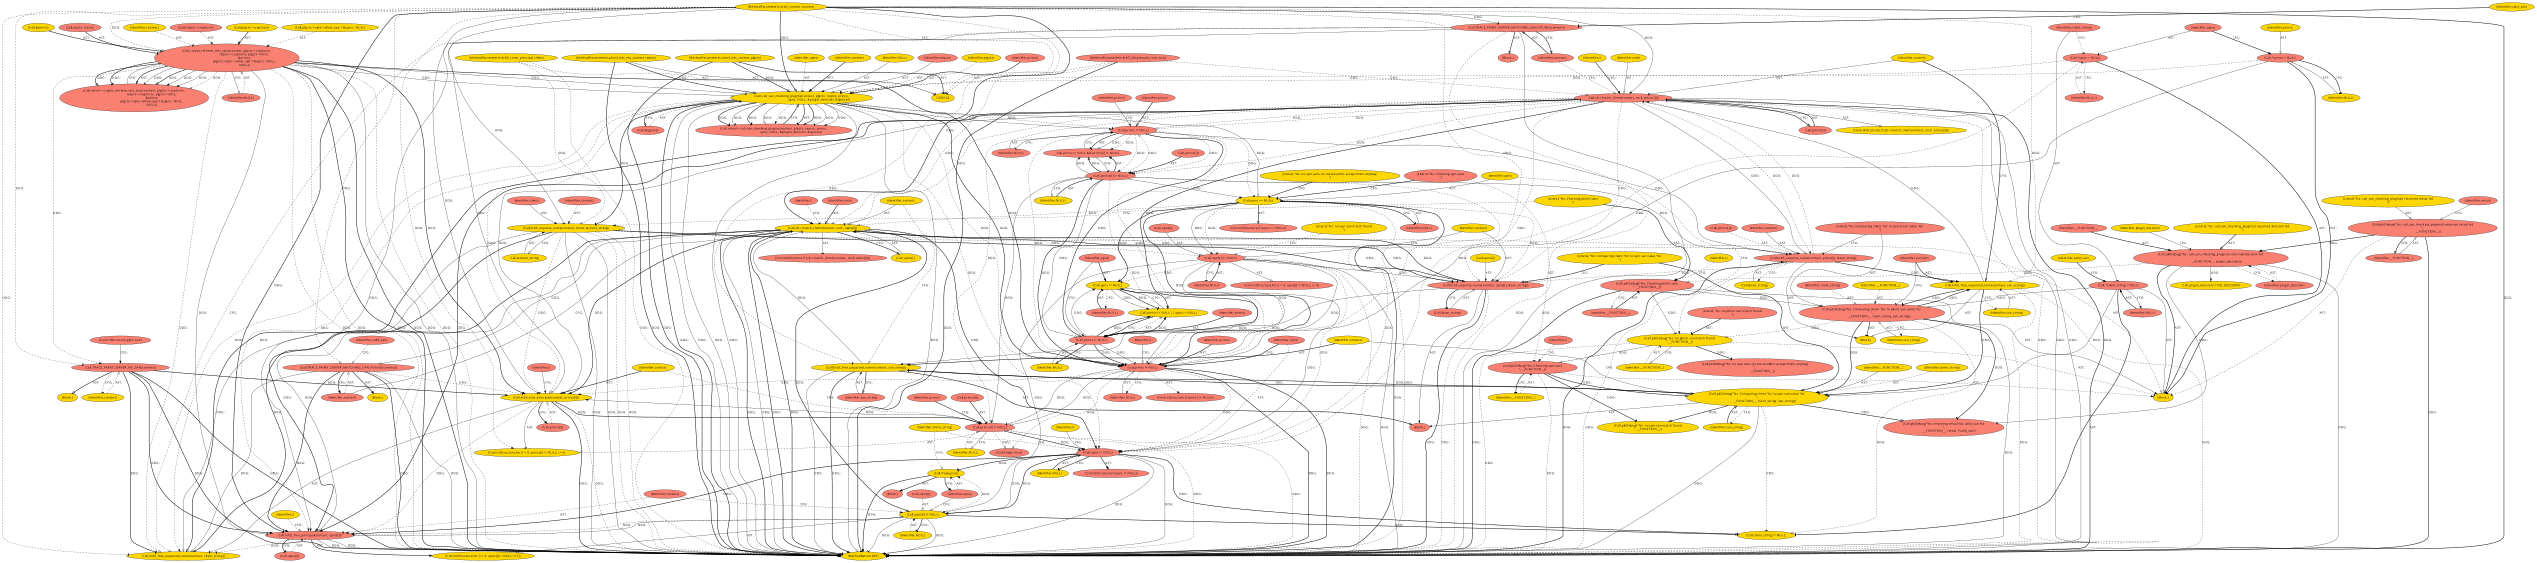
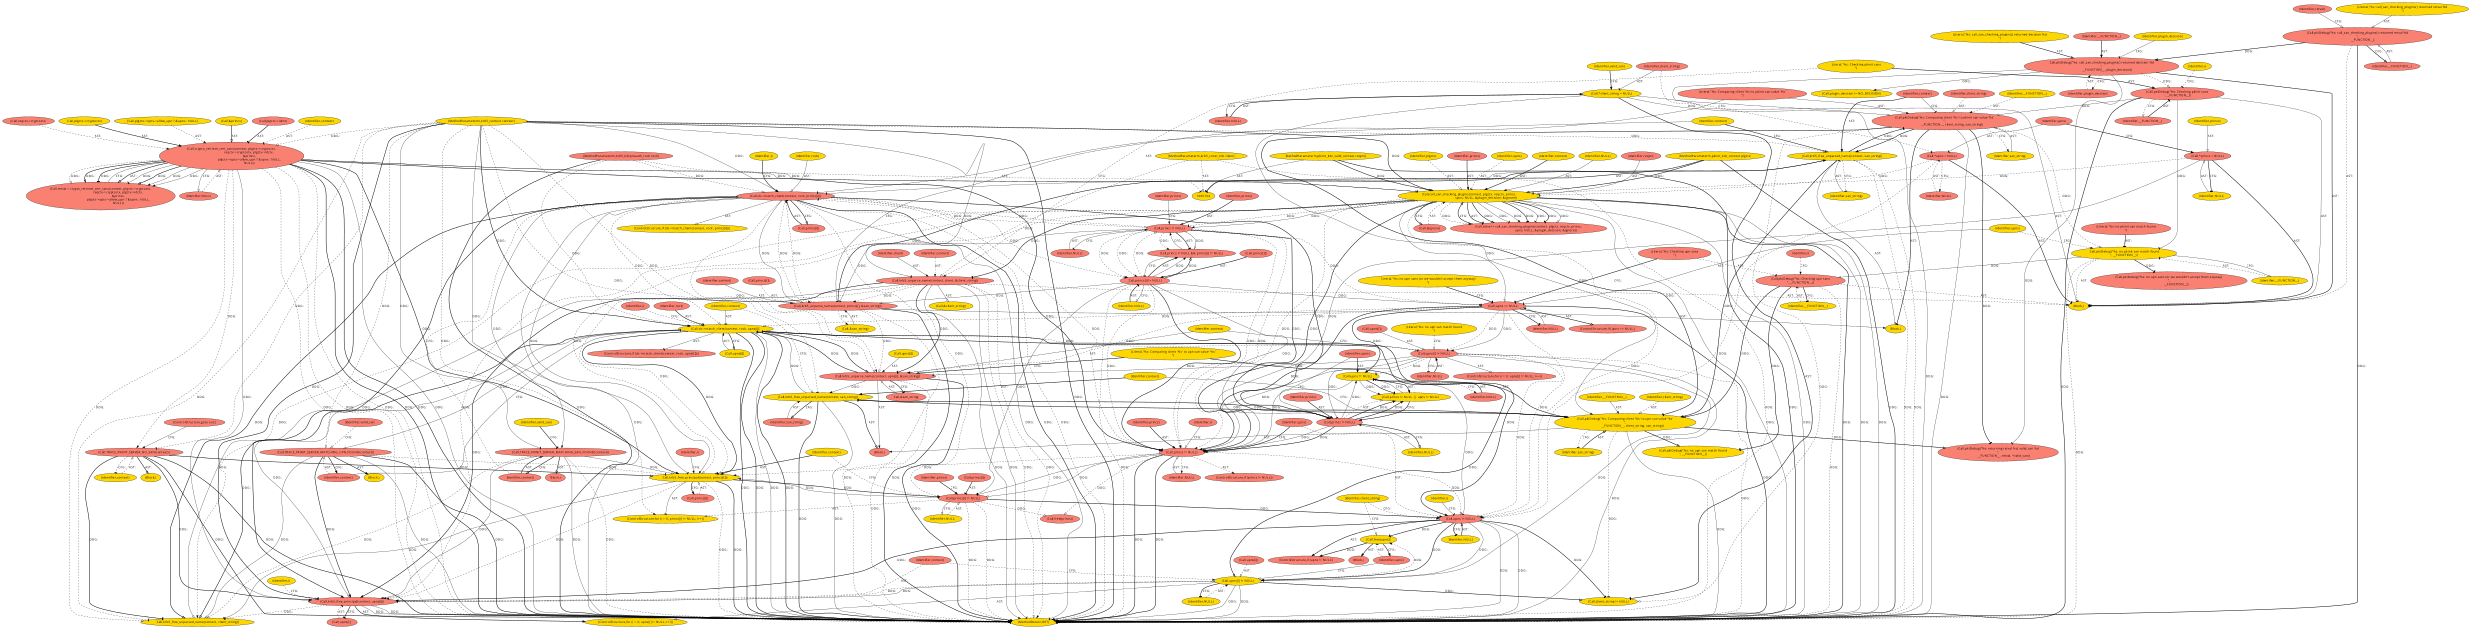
(998, 40) -> none
(506, 58) -> (1201, 156)
(616, 58) -> (1326, 156)
(725, 58) -> (1715, 156)
(1258, 201) -> (1503, 306)
(566, 228) -> (935, 281)
(530, 240) -> none
(546, 243) -> (949, 296)
none -> (518, 245)
(2118, 285) -> (1612, 94)
(234, 313) -> (369, 540)
(316, 484) -> (414, 550)
(879, 492) -> (1345, 549)
